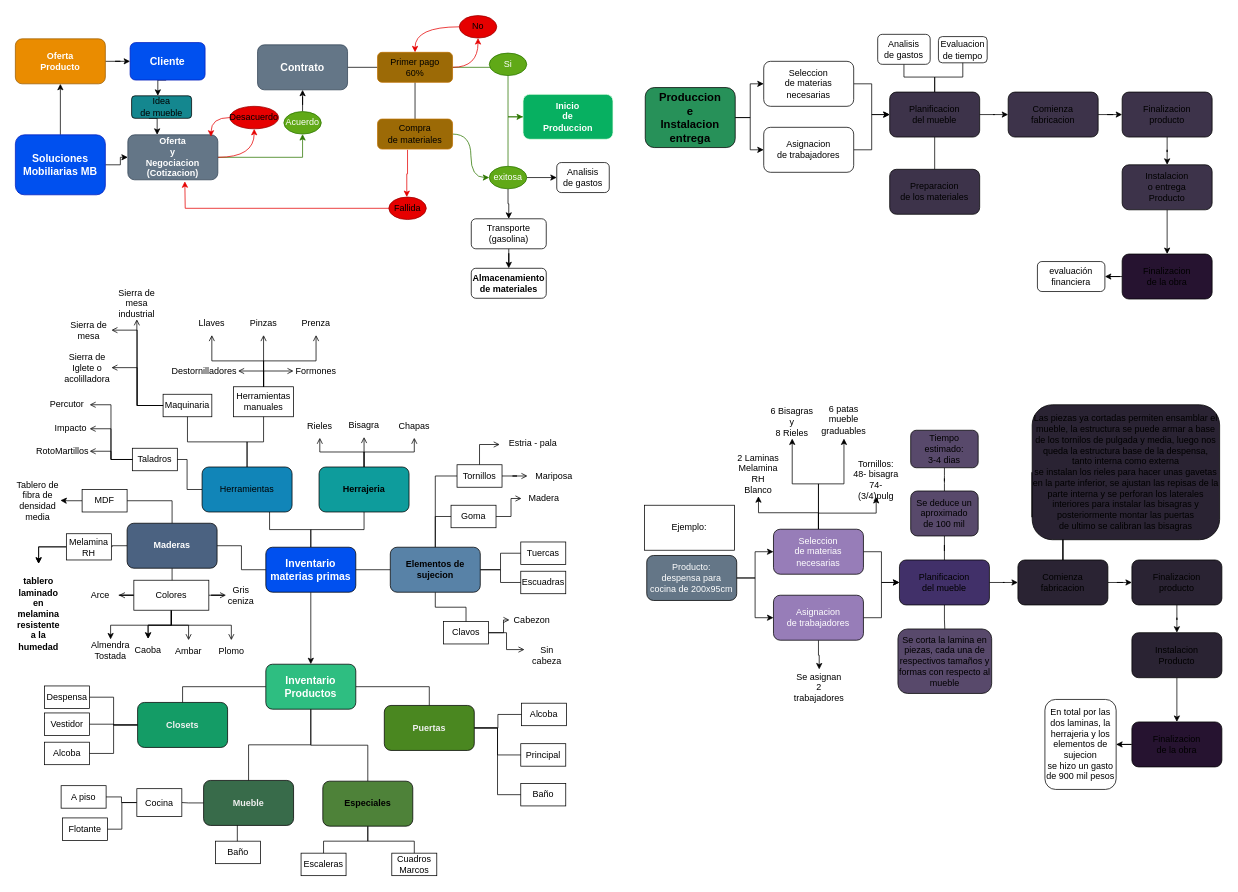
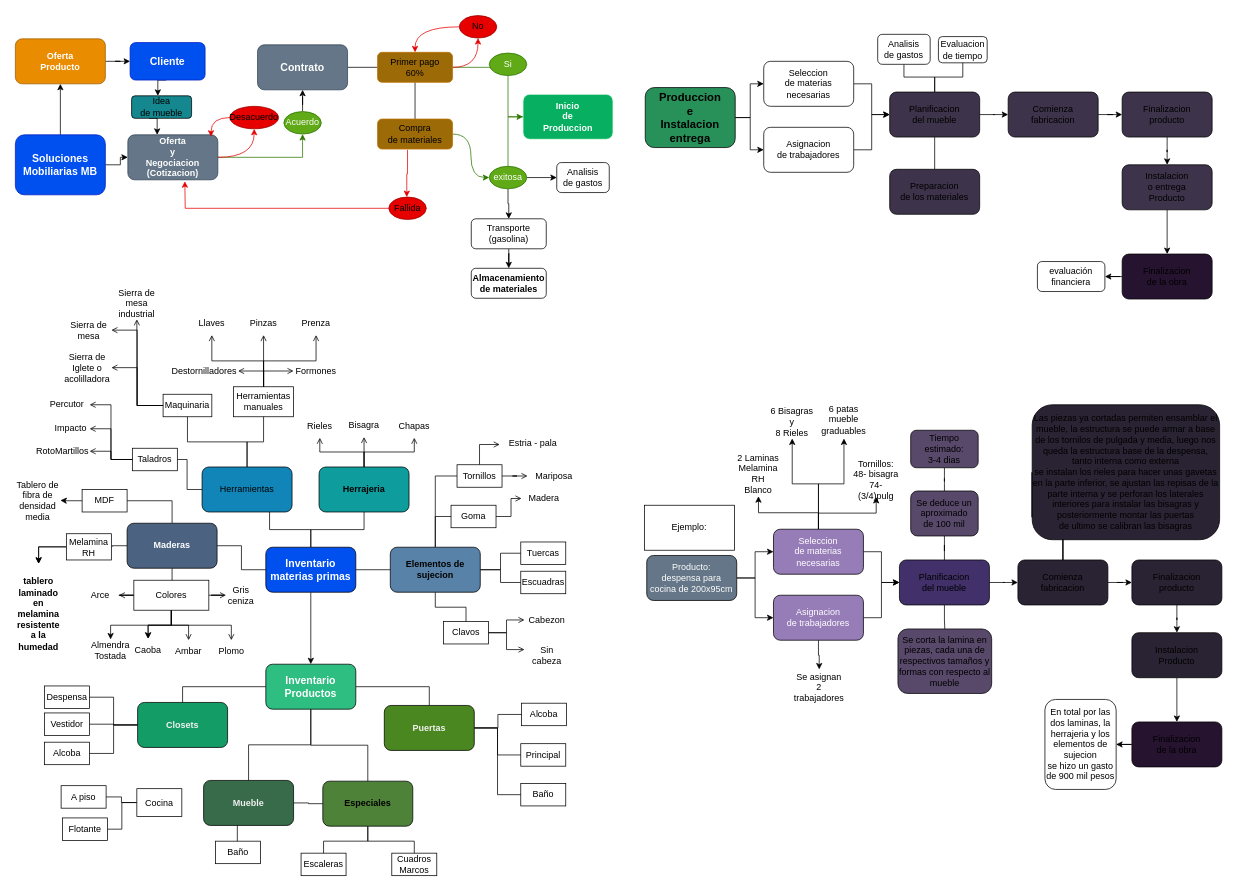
(532, 620) -> (547, 620)
(194, 803) -> (309, 803)
